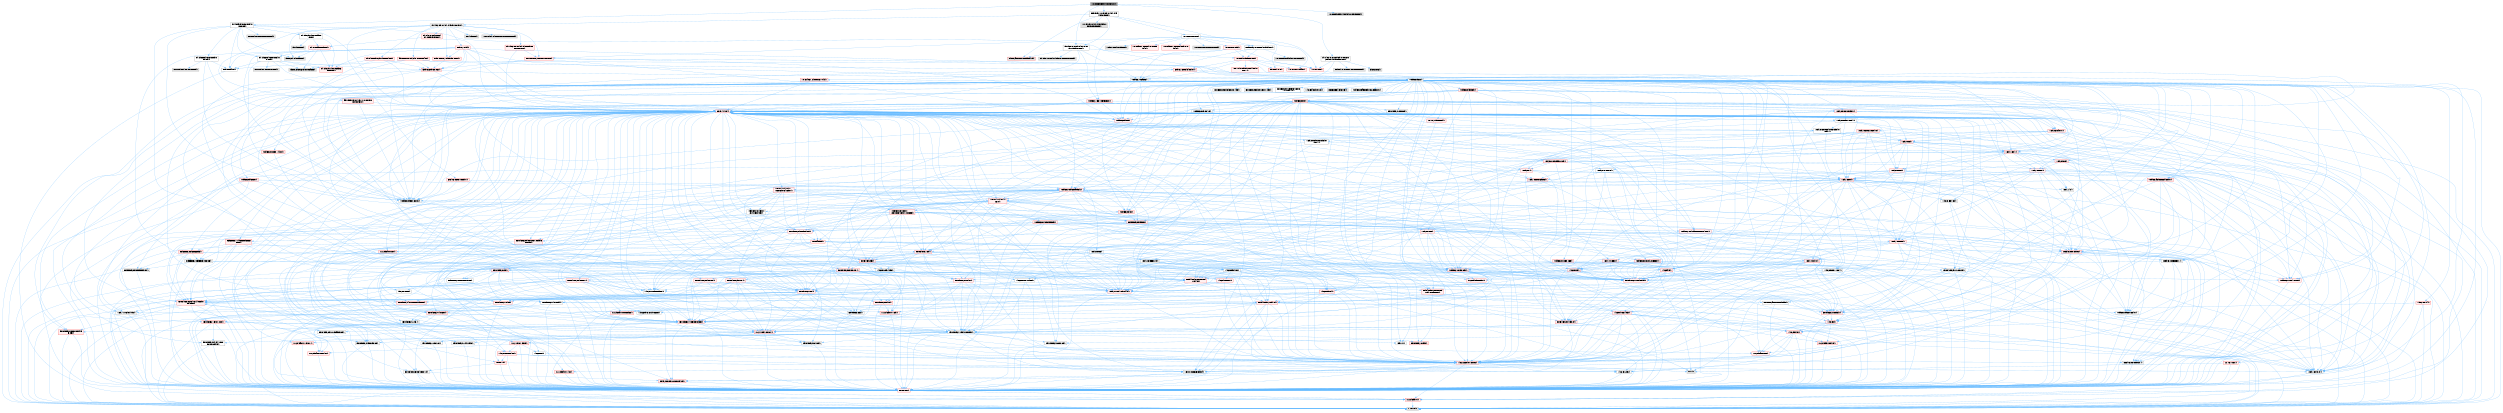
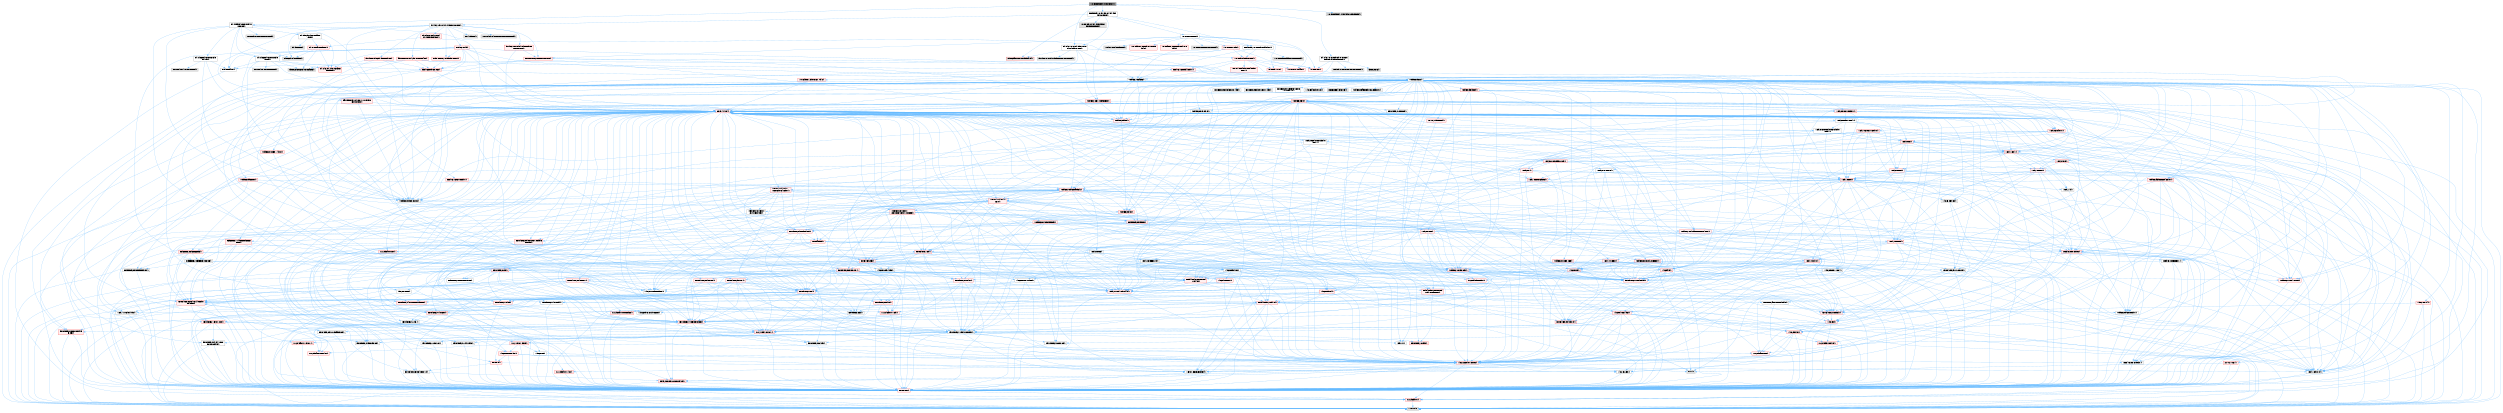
(1832, 313) -> (1832, 313)
